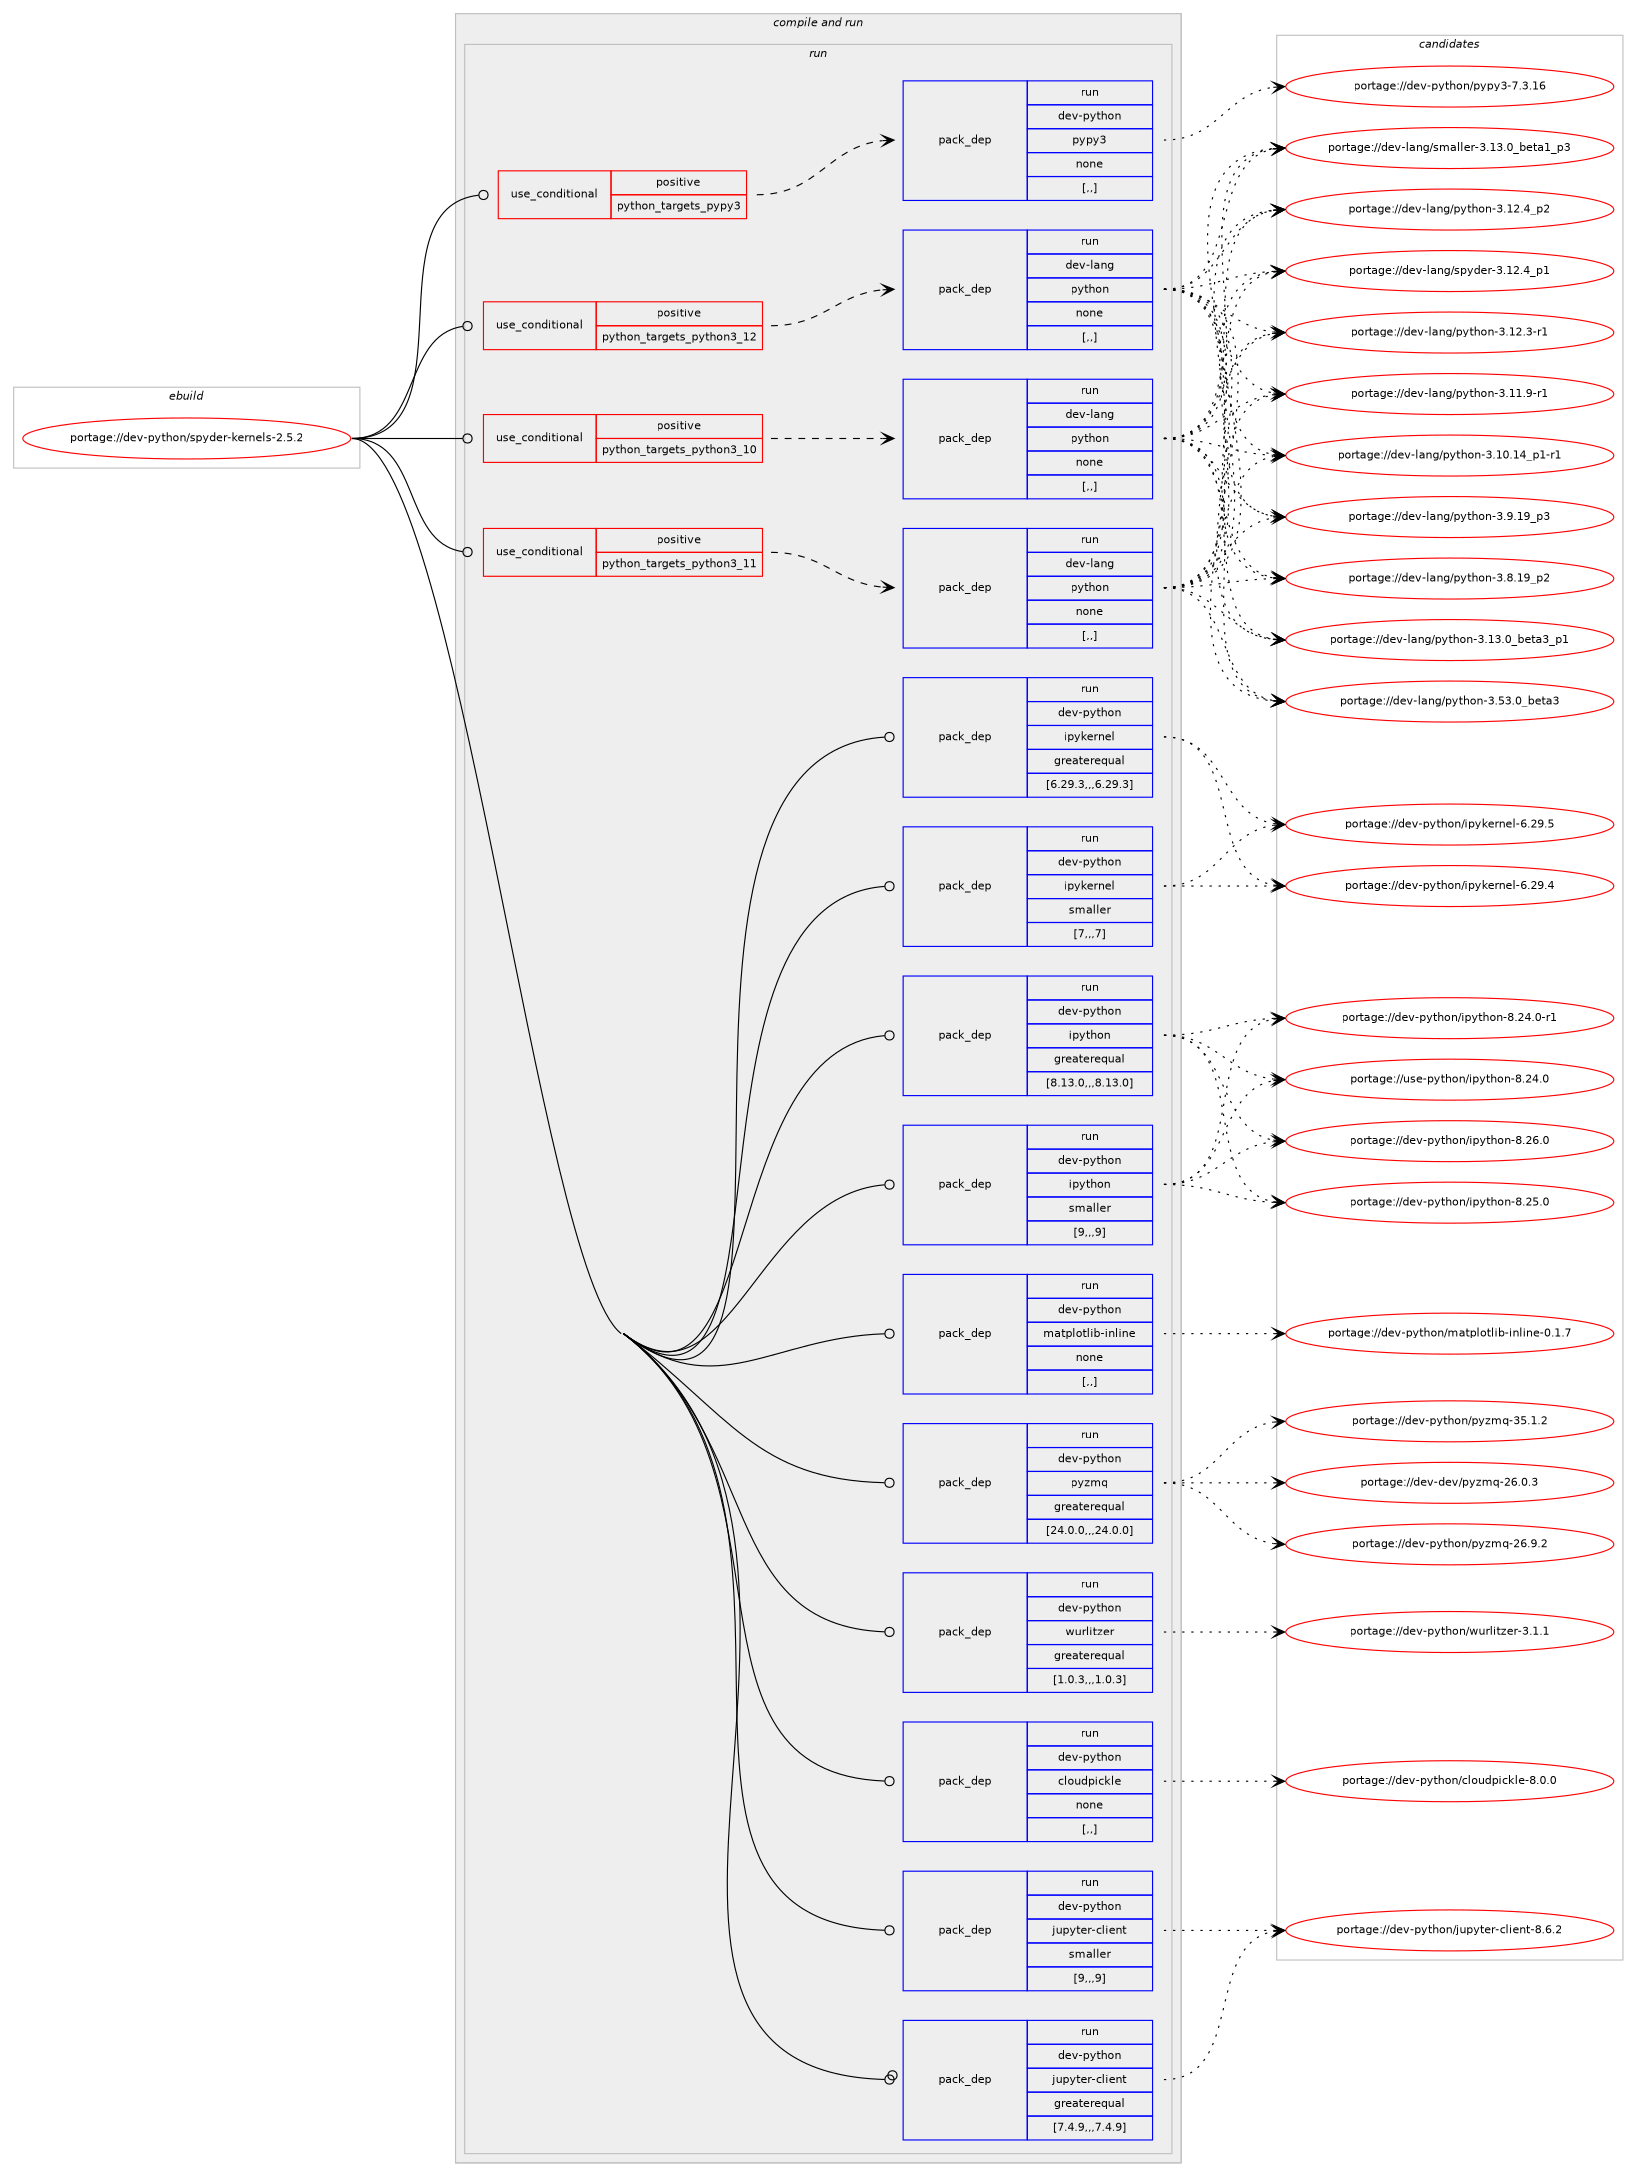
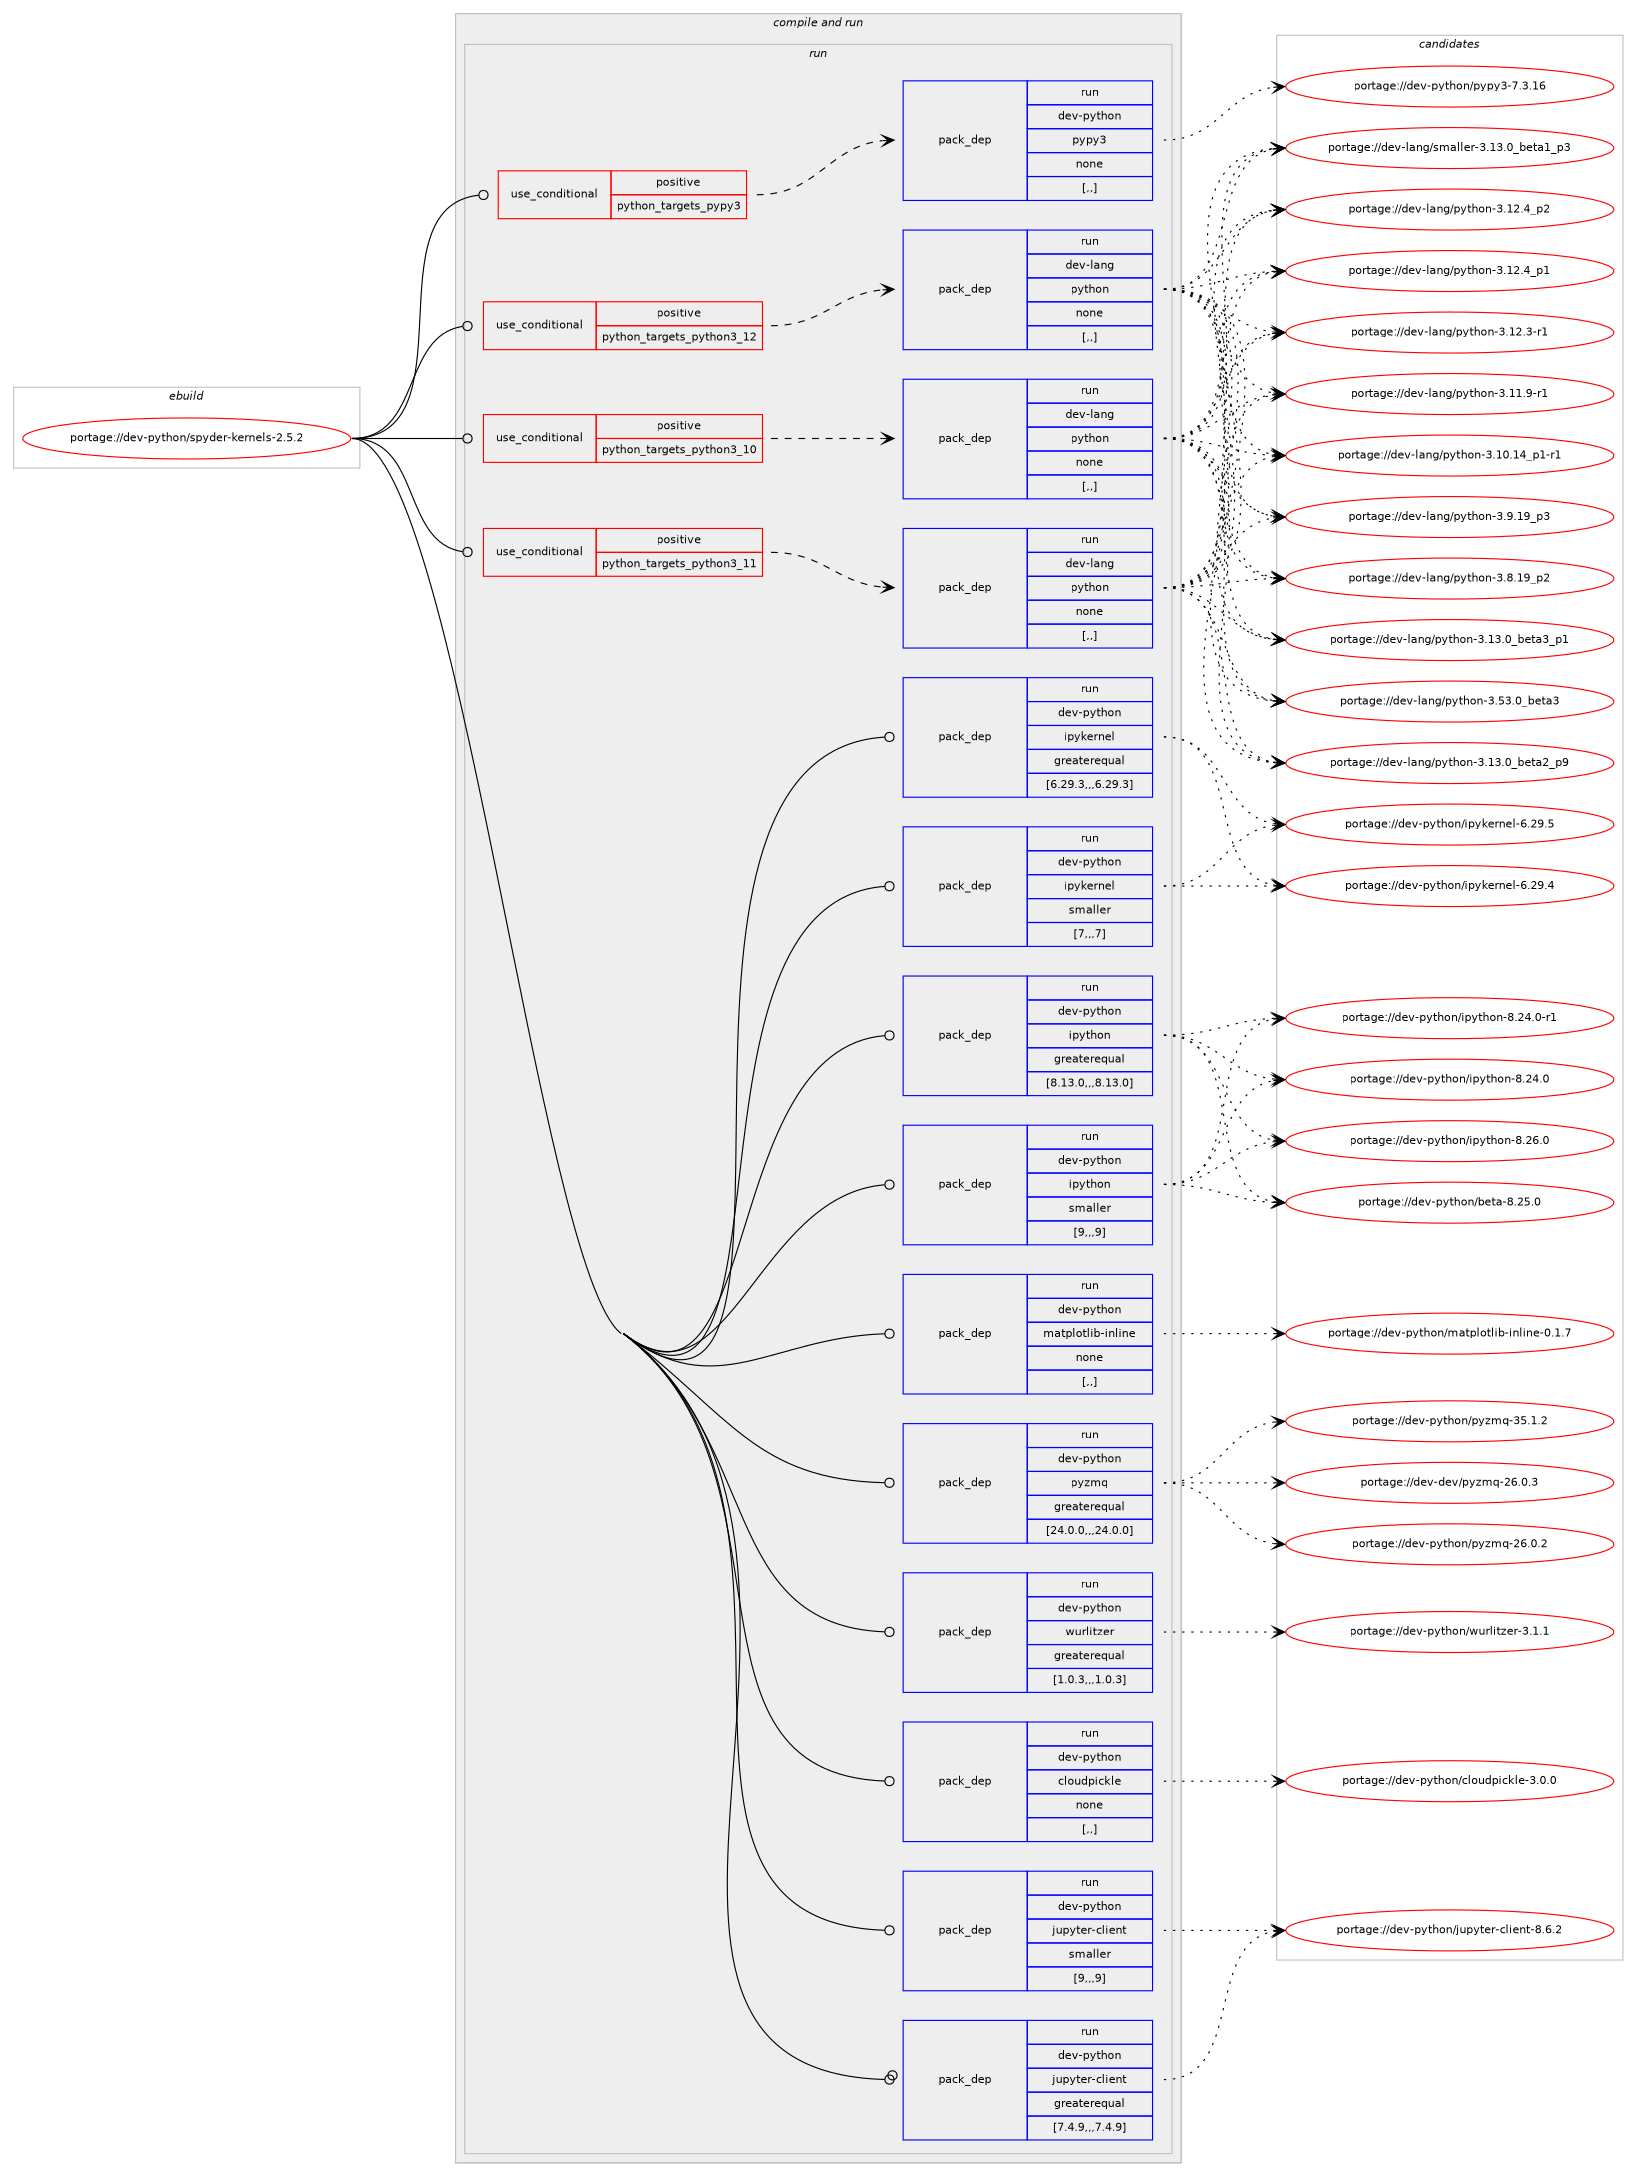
(1450, 271) -> (1450, 271)
none -> (1450, 763)
(1450, 1080) -> (1450, 1080)
(1450, 1203) -> (1450, 1203)
(1450, 1544) -> (1450, 1544)
(1450, 1781) -> (1450, 1781)
